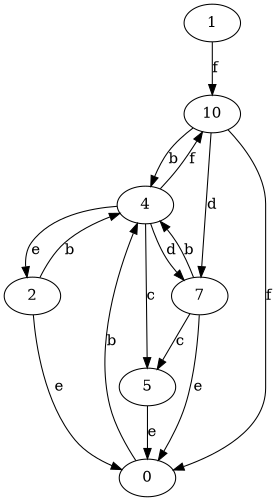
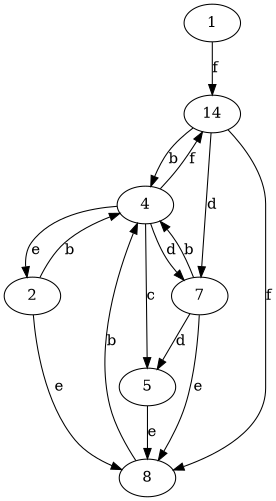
(212, 114) -> (212, 114)
(180, 341) -> (181, 341)
(147, 478) -> (147, 478)
